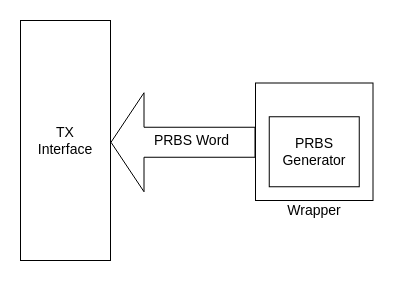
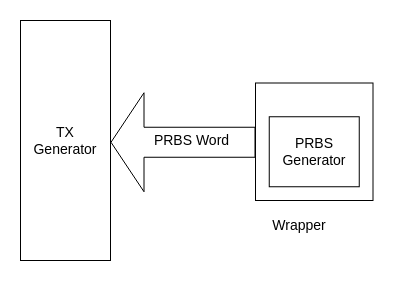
(66, 141) -> (66, 141)
(314, 211) -> (299, 226)
